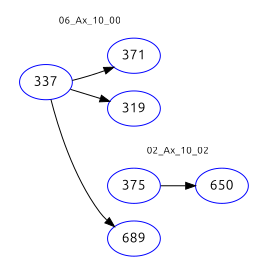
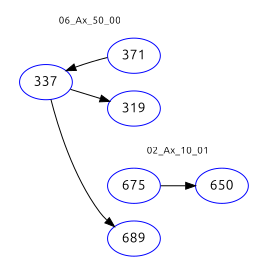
(90, 21) -> (90, 21)
(88, 76) -> (91, 62)
(178, 151) -> (178, 151)
(134, 186) -> (134, 186)
